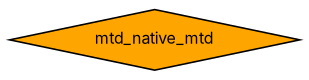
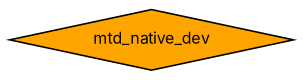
(155, 40) -> (151, 40)
